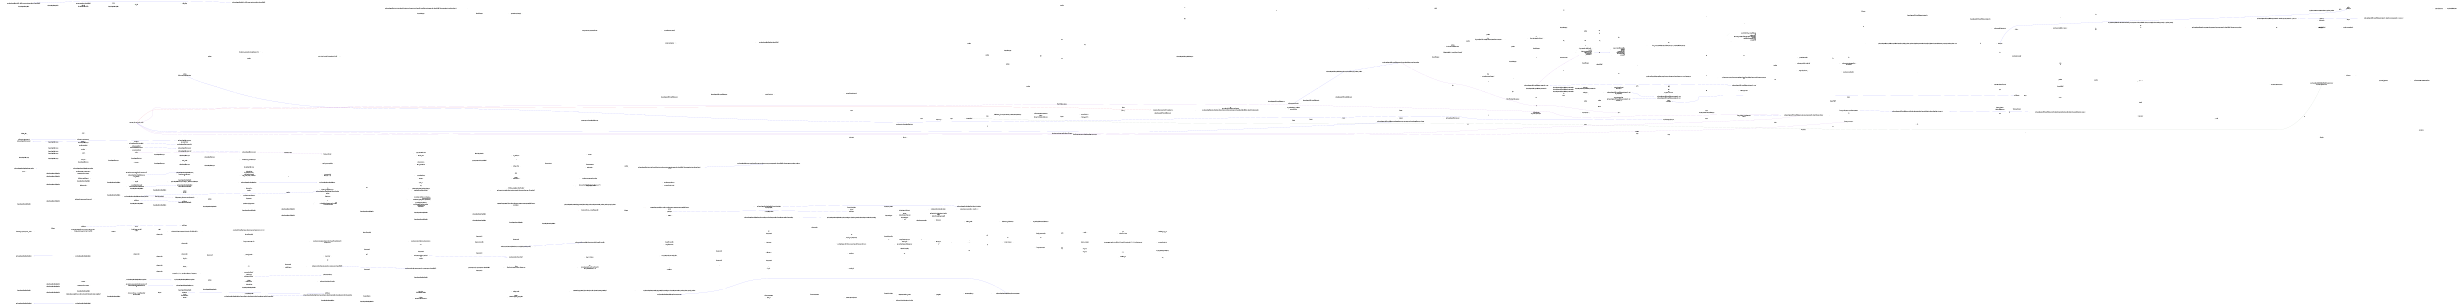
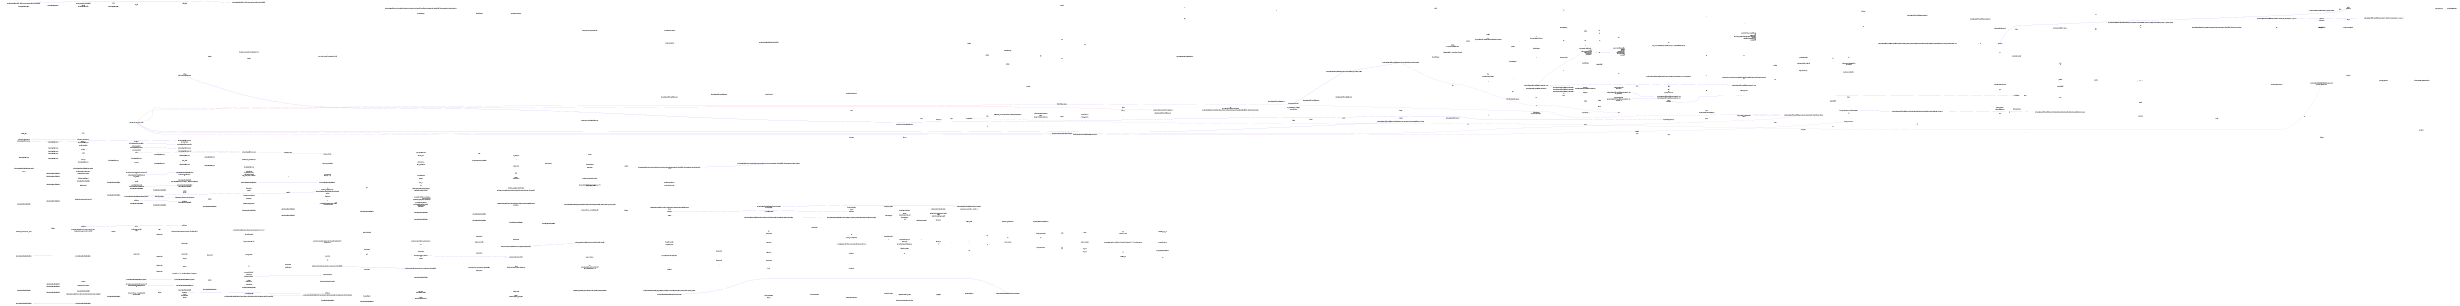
(479, 154) -> (479, 154)
